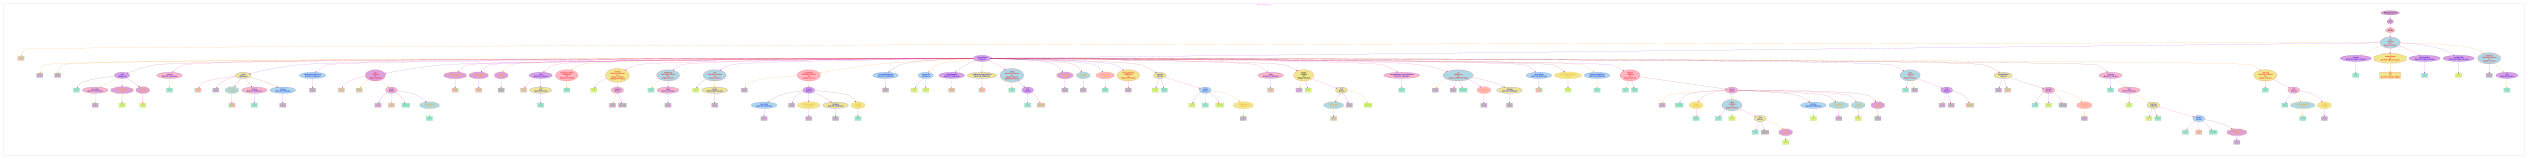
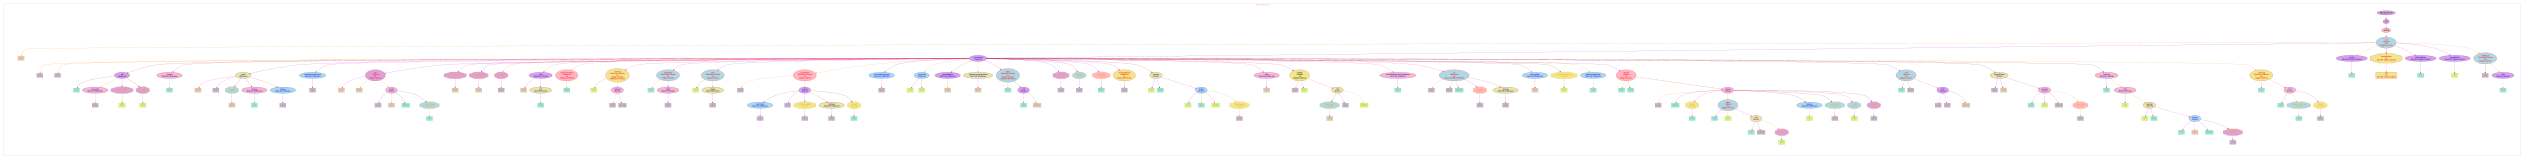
(715, 90) -> (713, 90)
